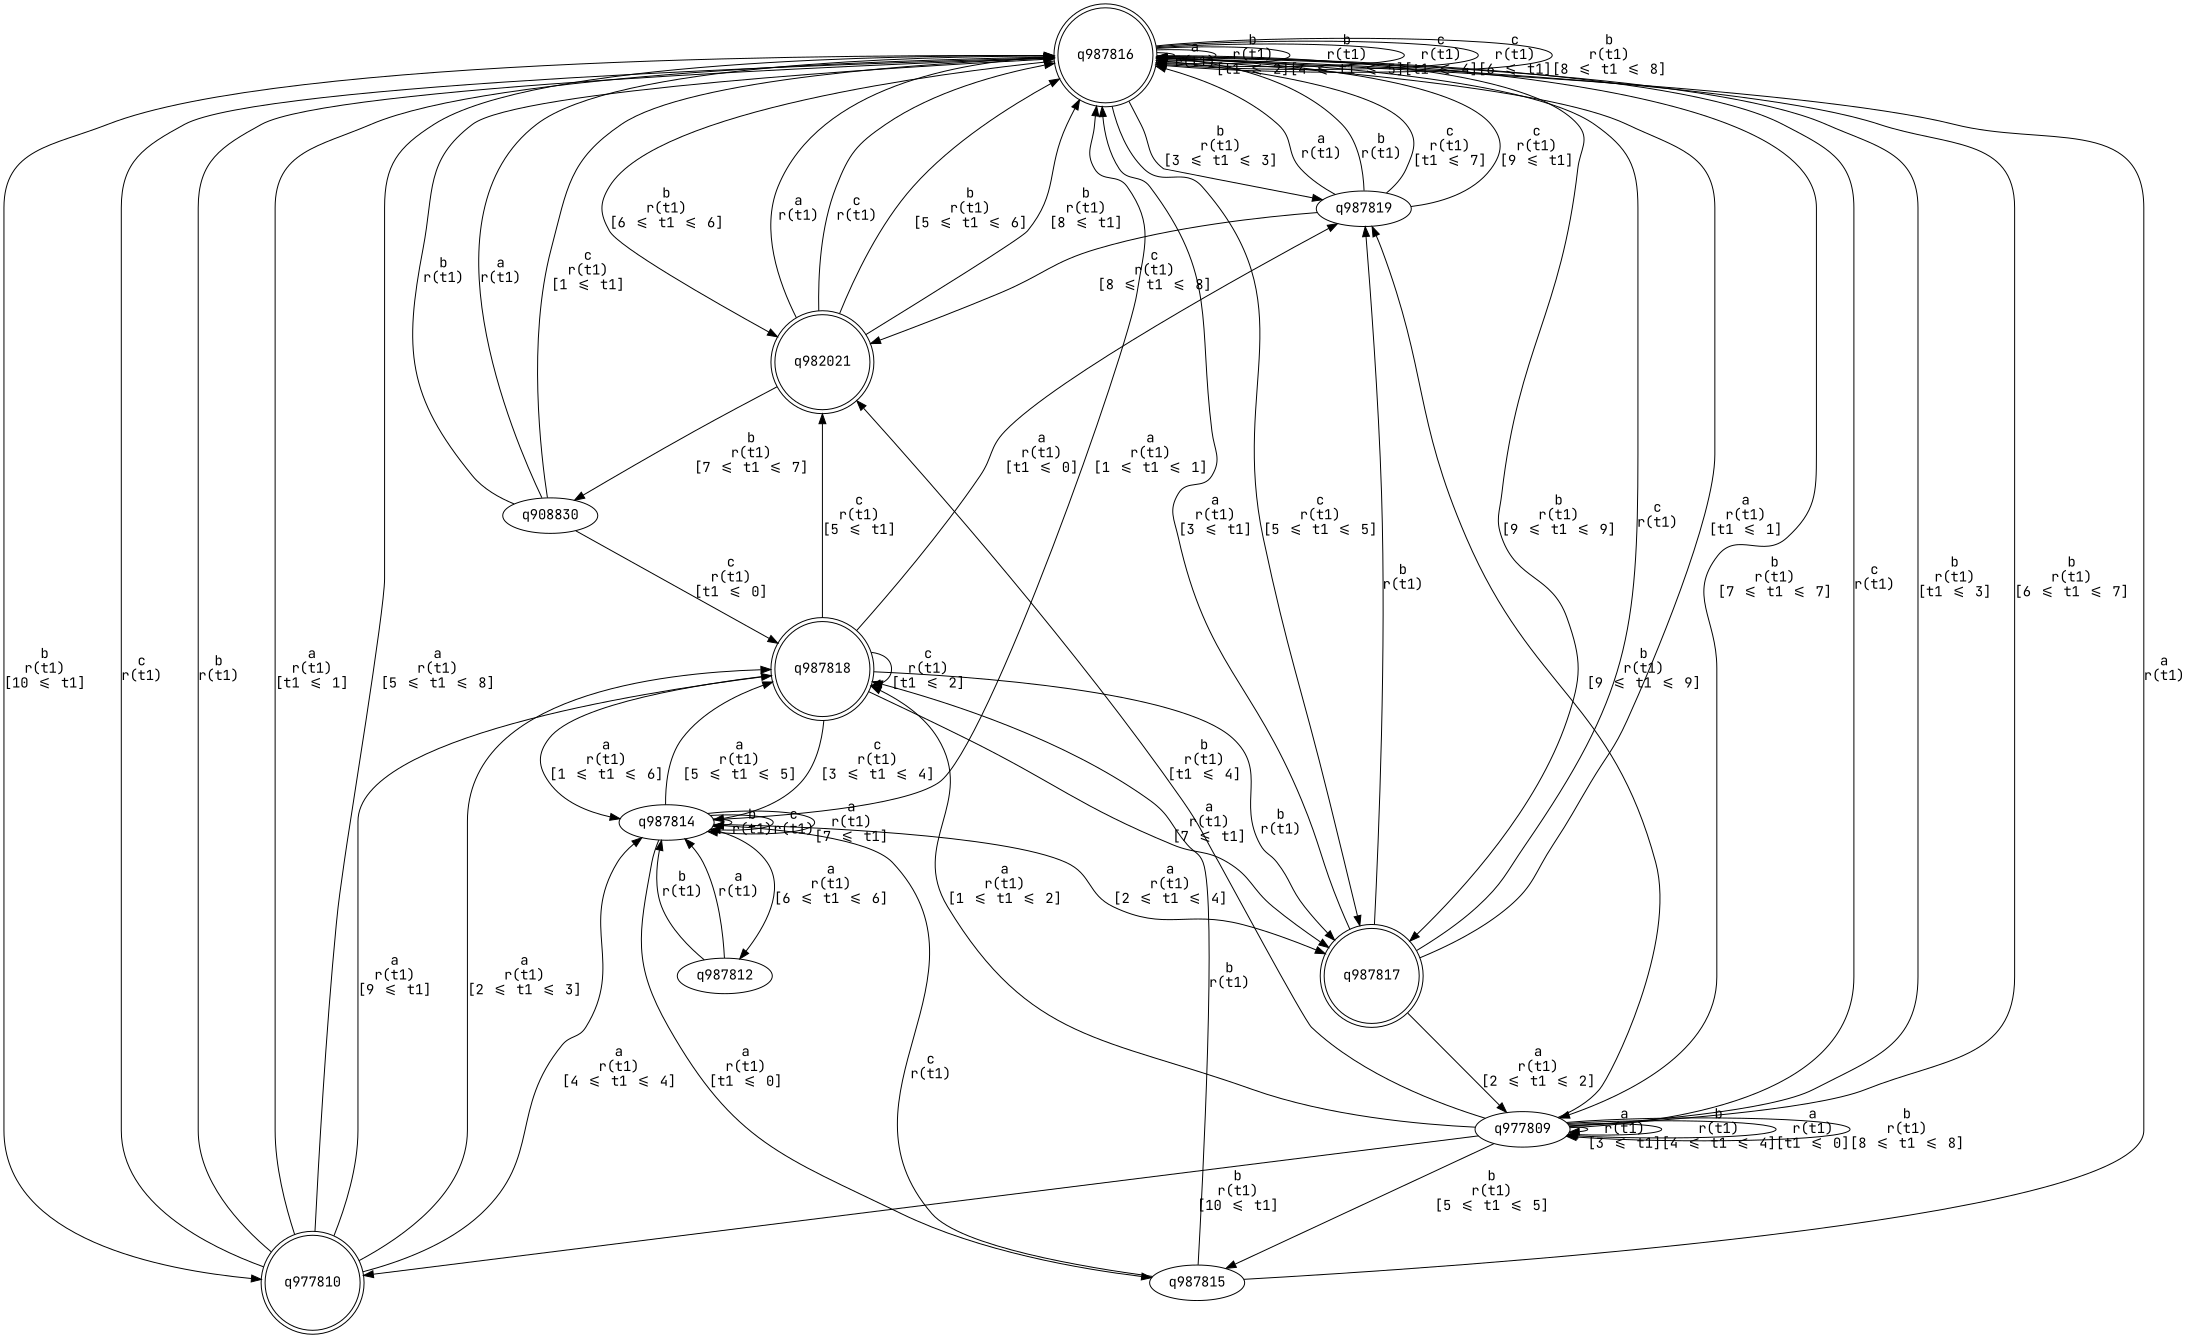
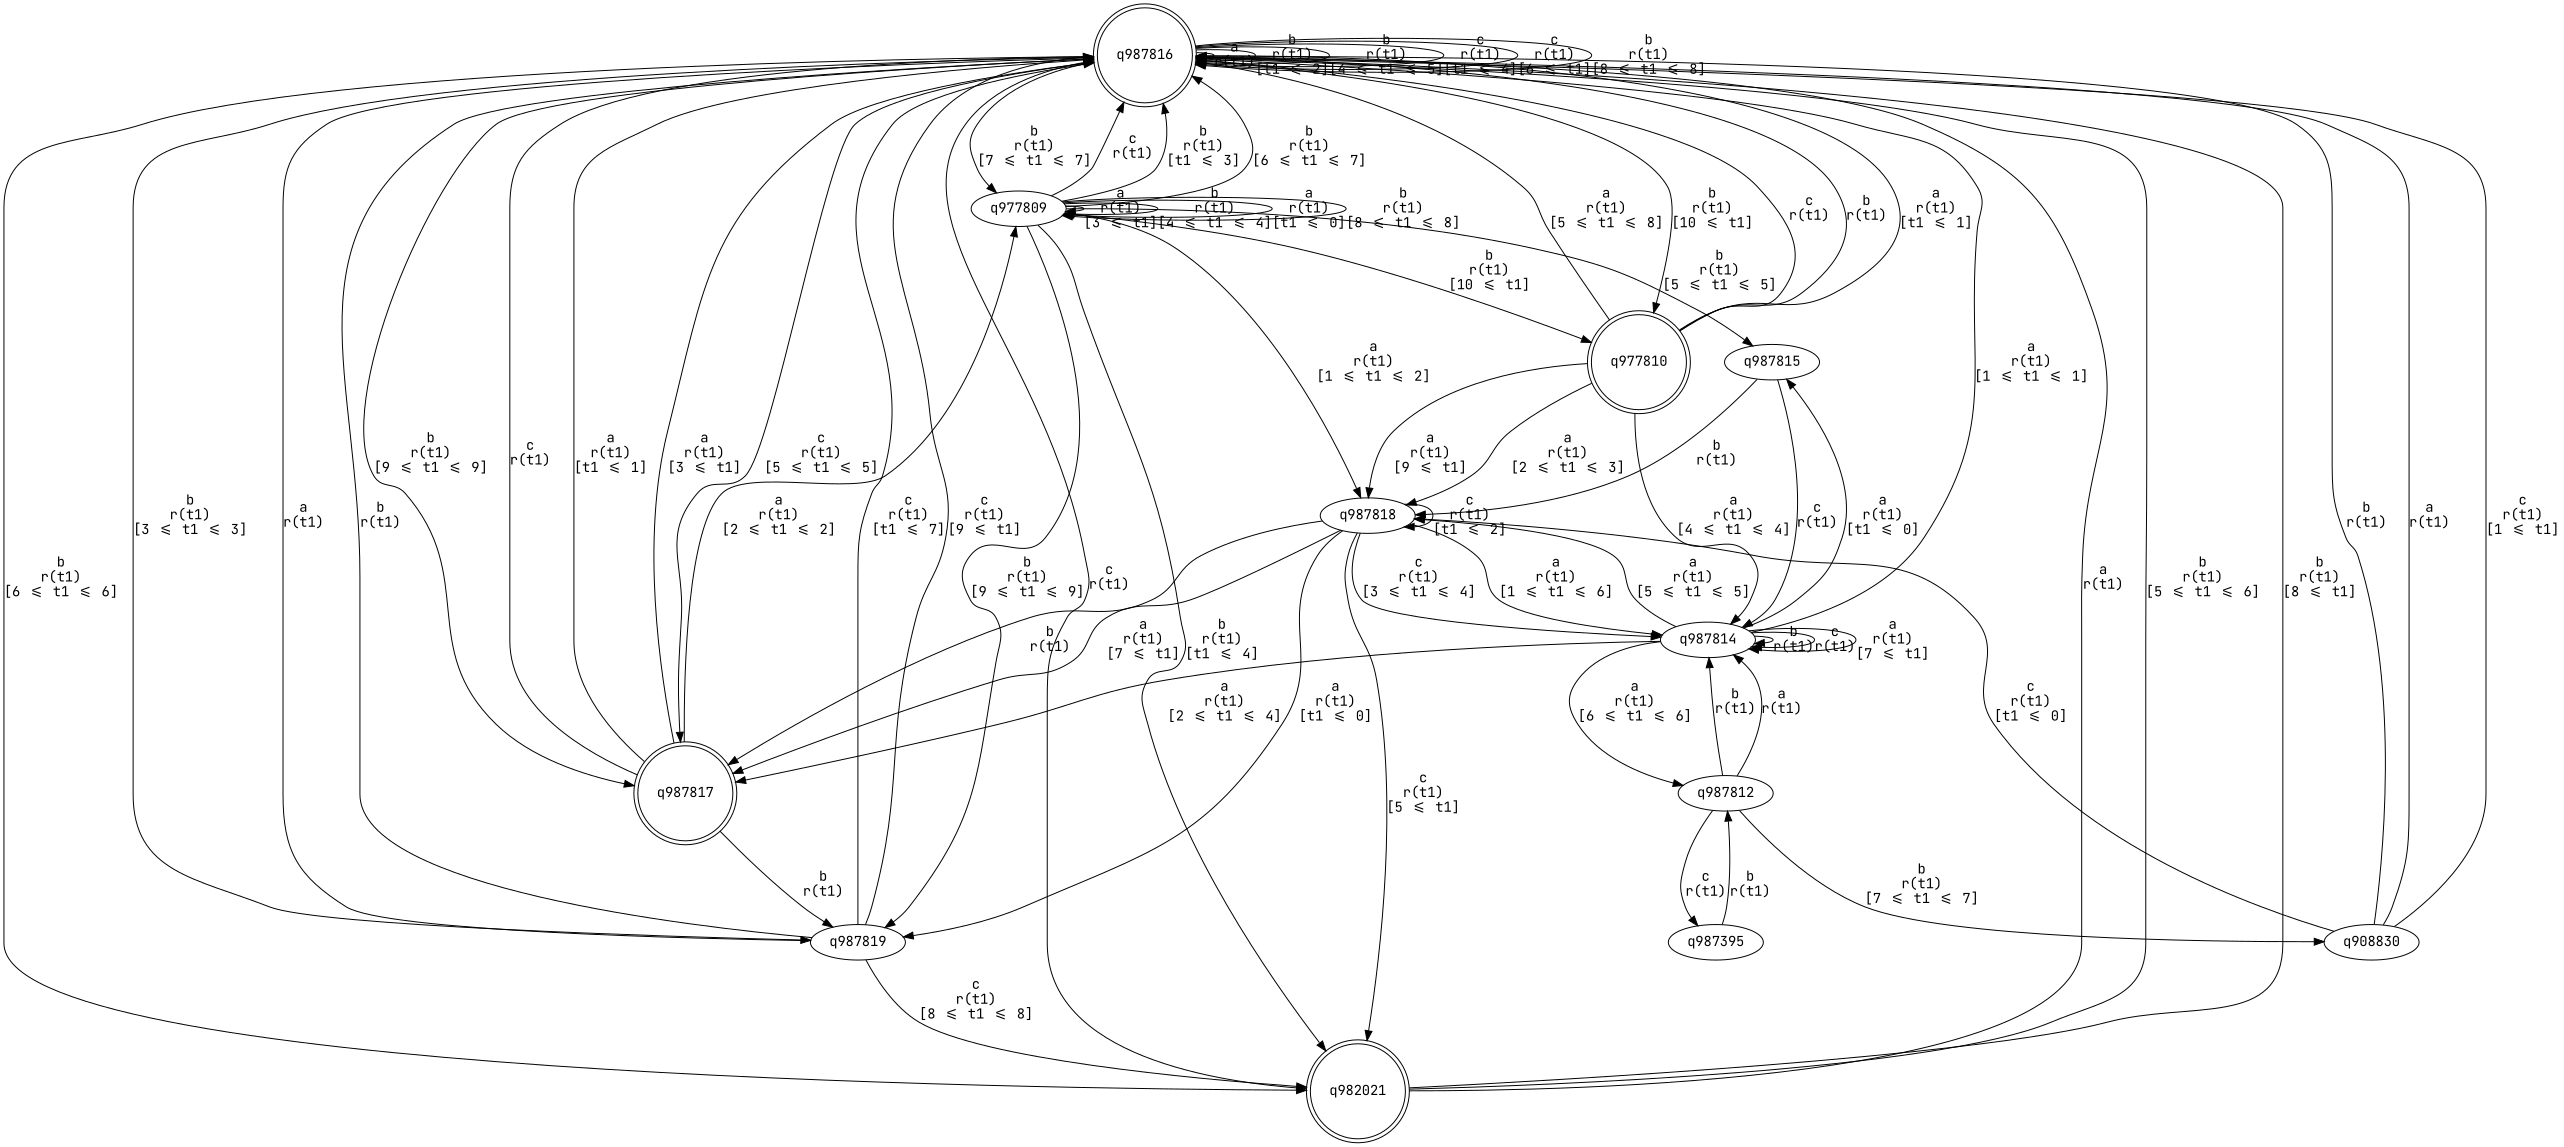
(679, 440) -> (2009, 931)
(2144, 621) -> none
(822, 669) -> (1368, 516)
none -> (1716, 942)
